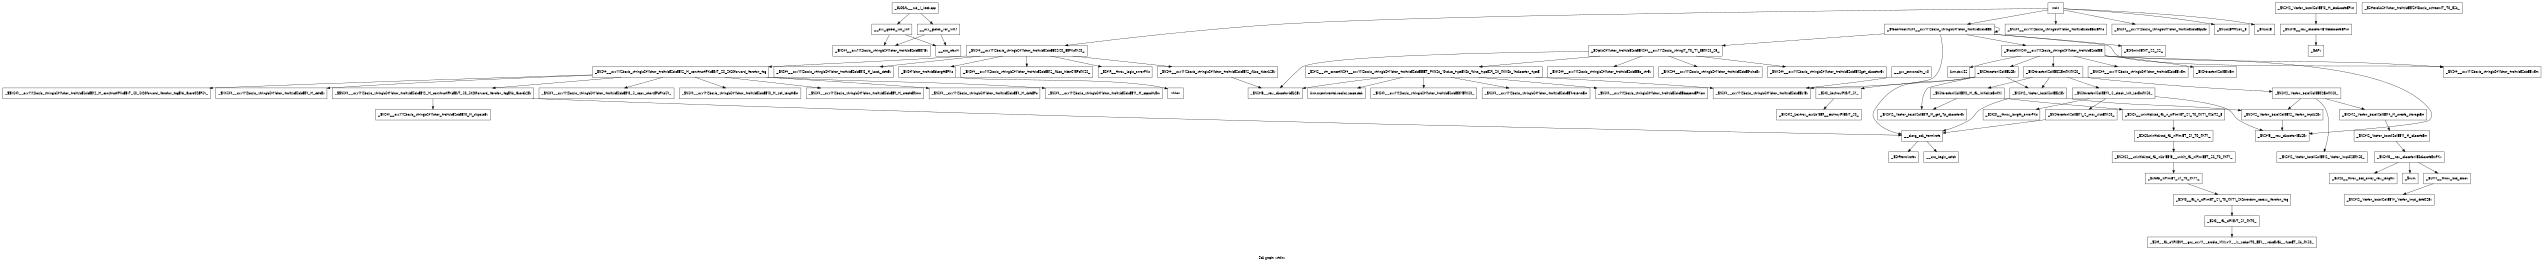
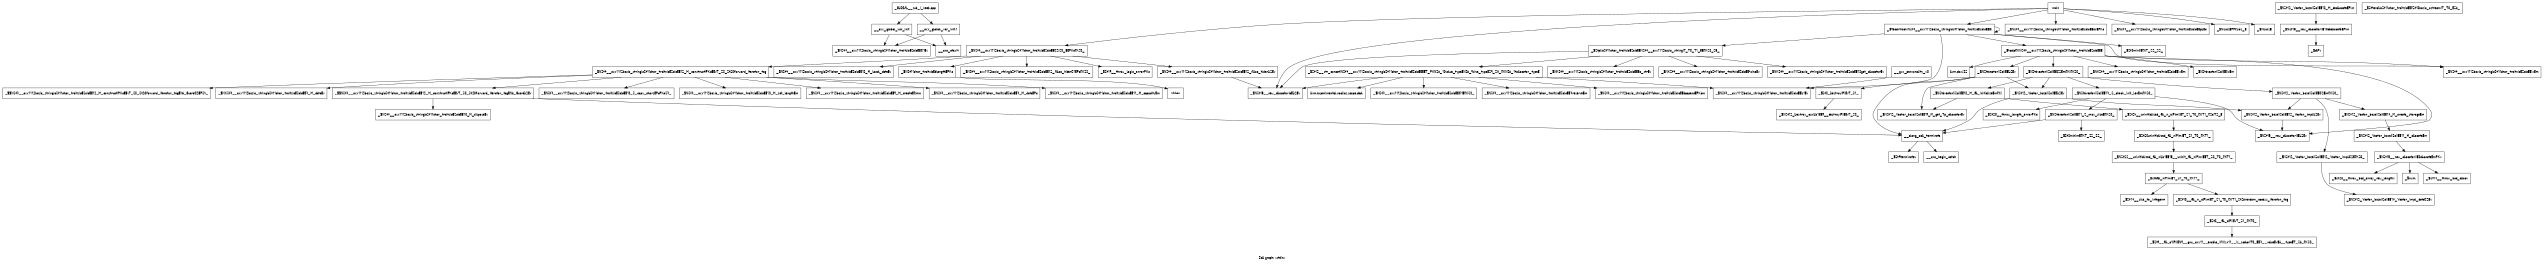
none -> (1656, 23)
none -> (2081, 136)
(2420, 189) -> (2329, 186)
none -> (2144, 200)
